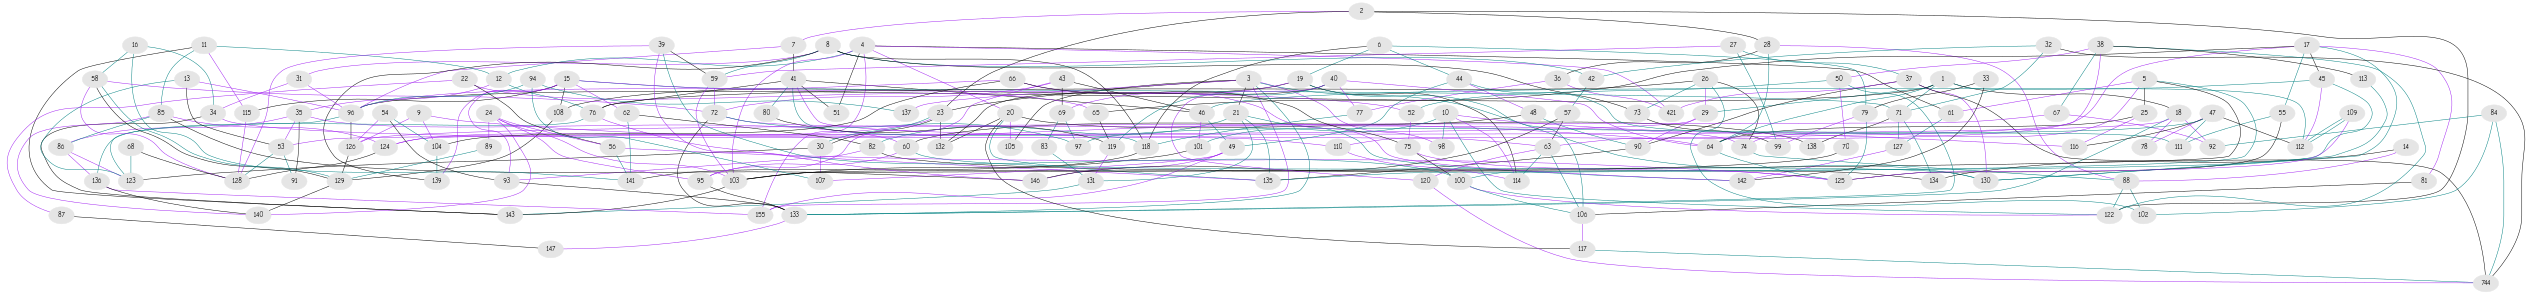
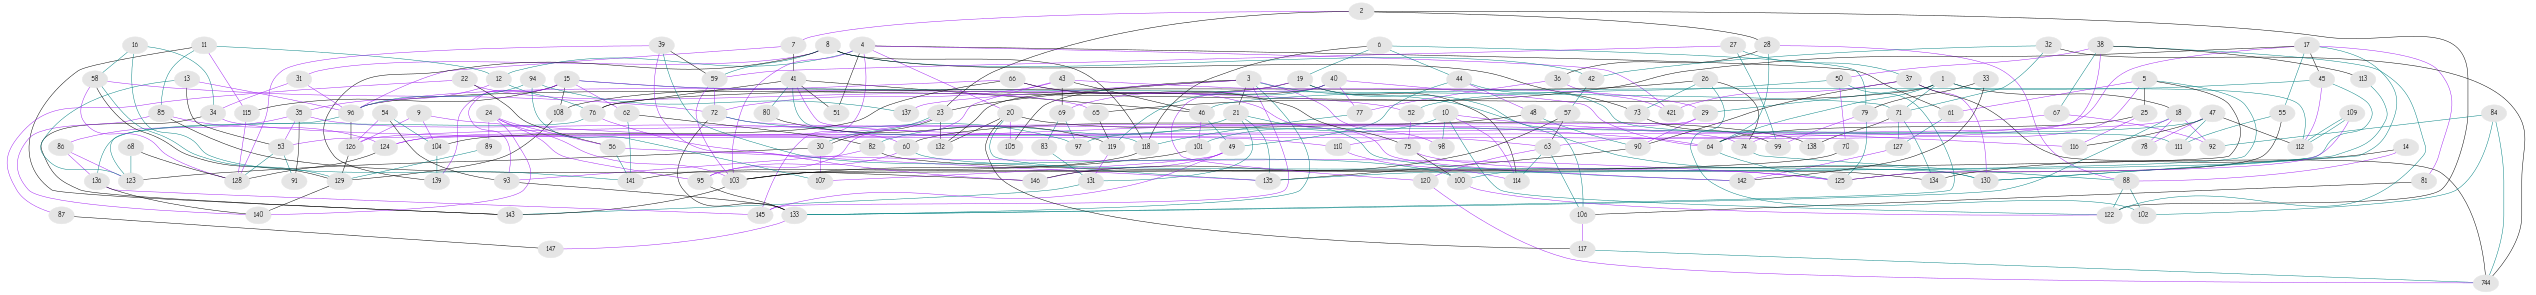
(1705, 94) -> (1386, 89)
(110, 129) -> none
(1517, 201) -> none
(760, 215) -> (760, 215)
